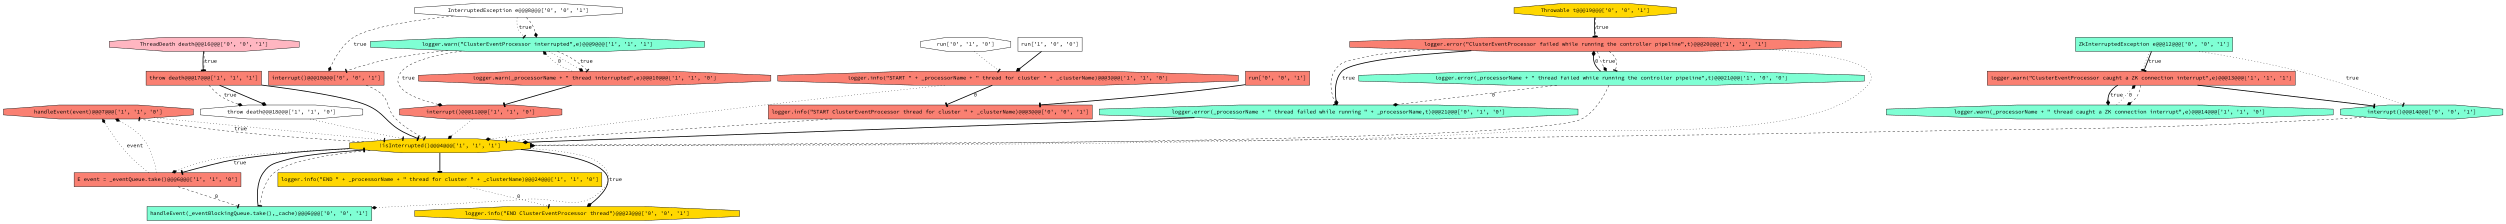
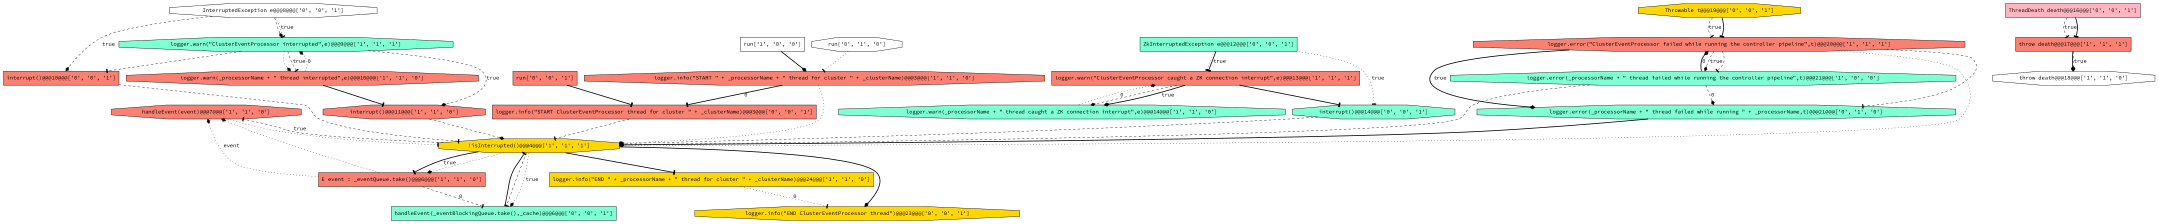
(204, 44) -> (2073, 10)
(344, 99) -> none
(462, 127) -> (464, 128)
(356, 129) -> none
